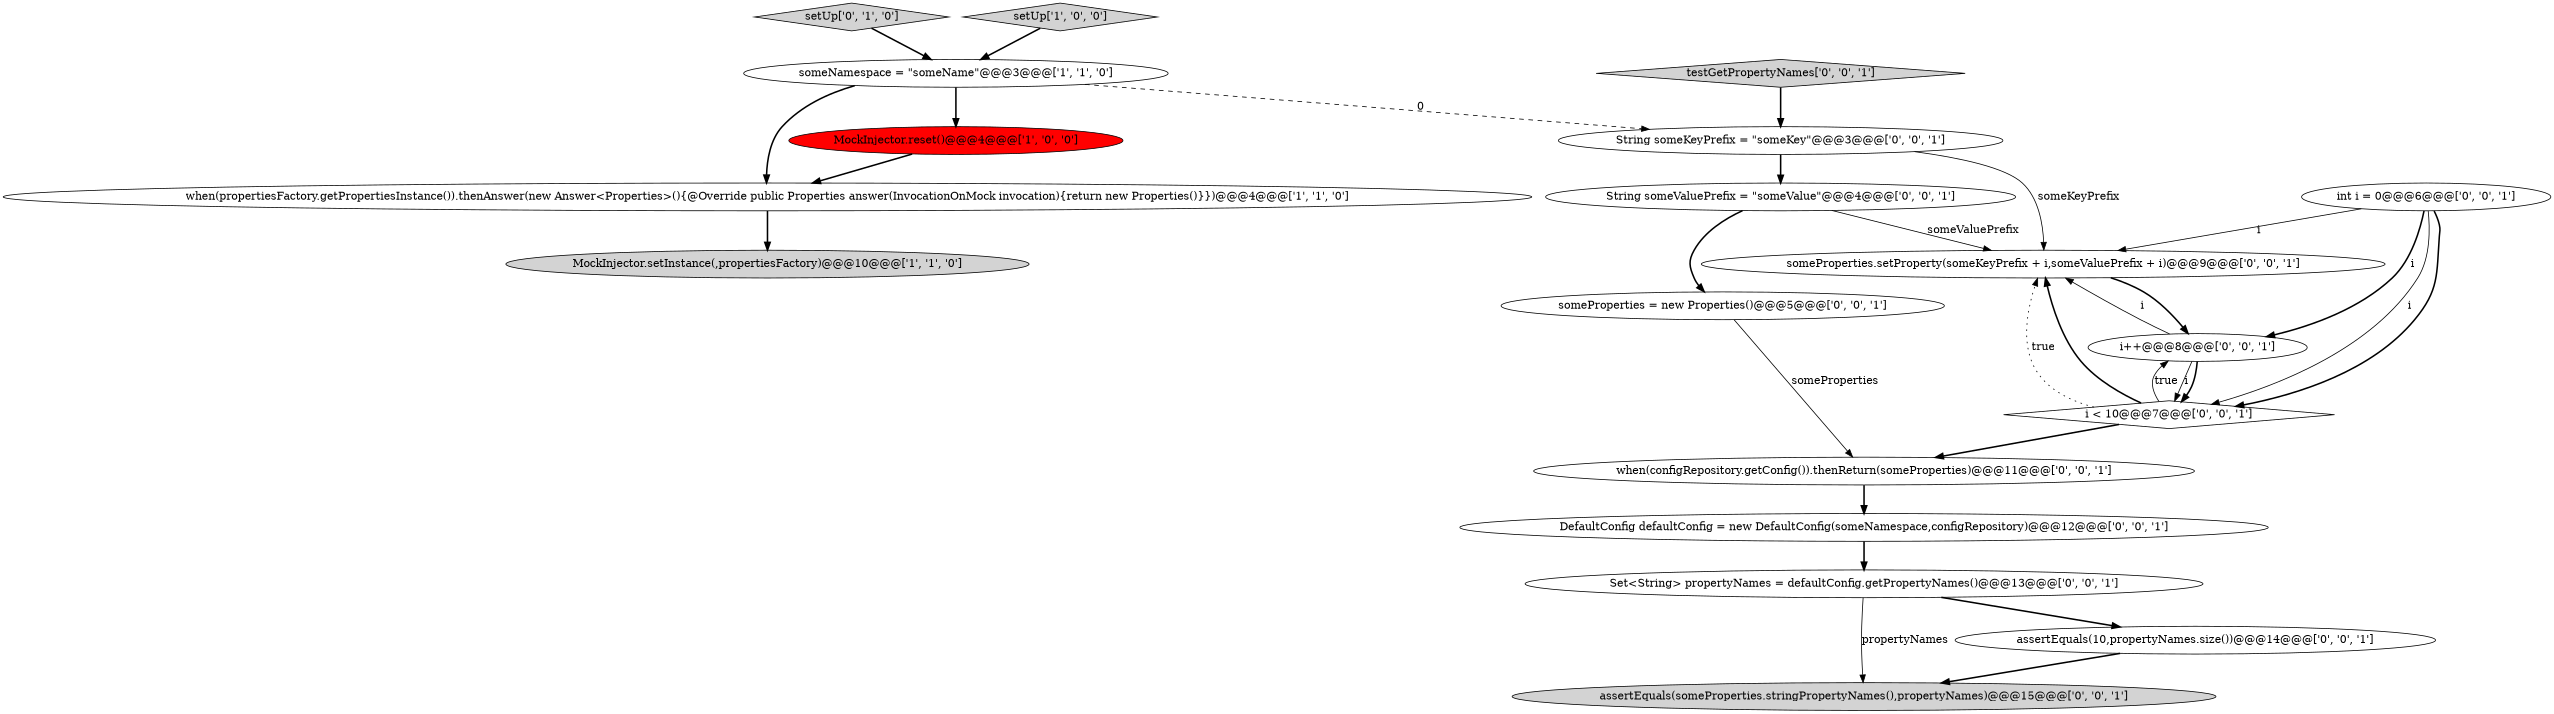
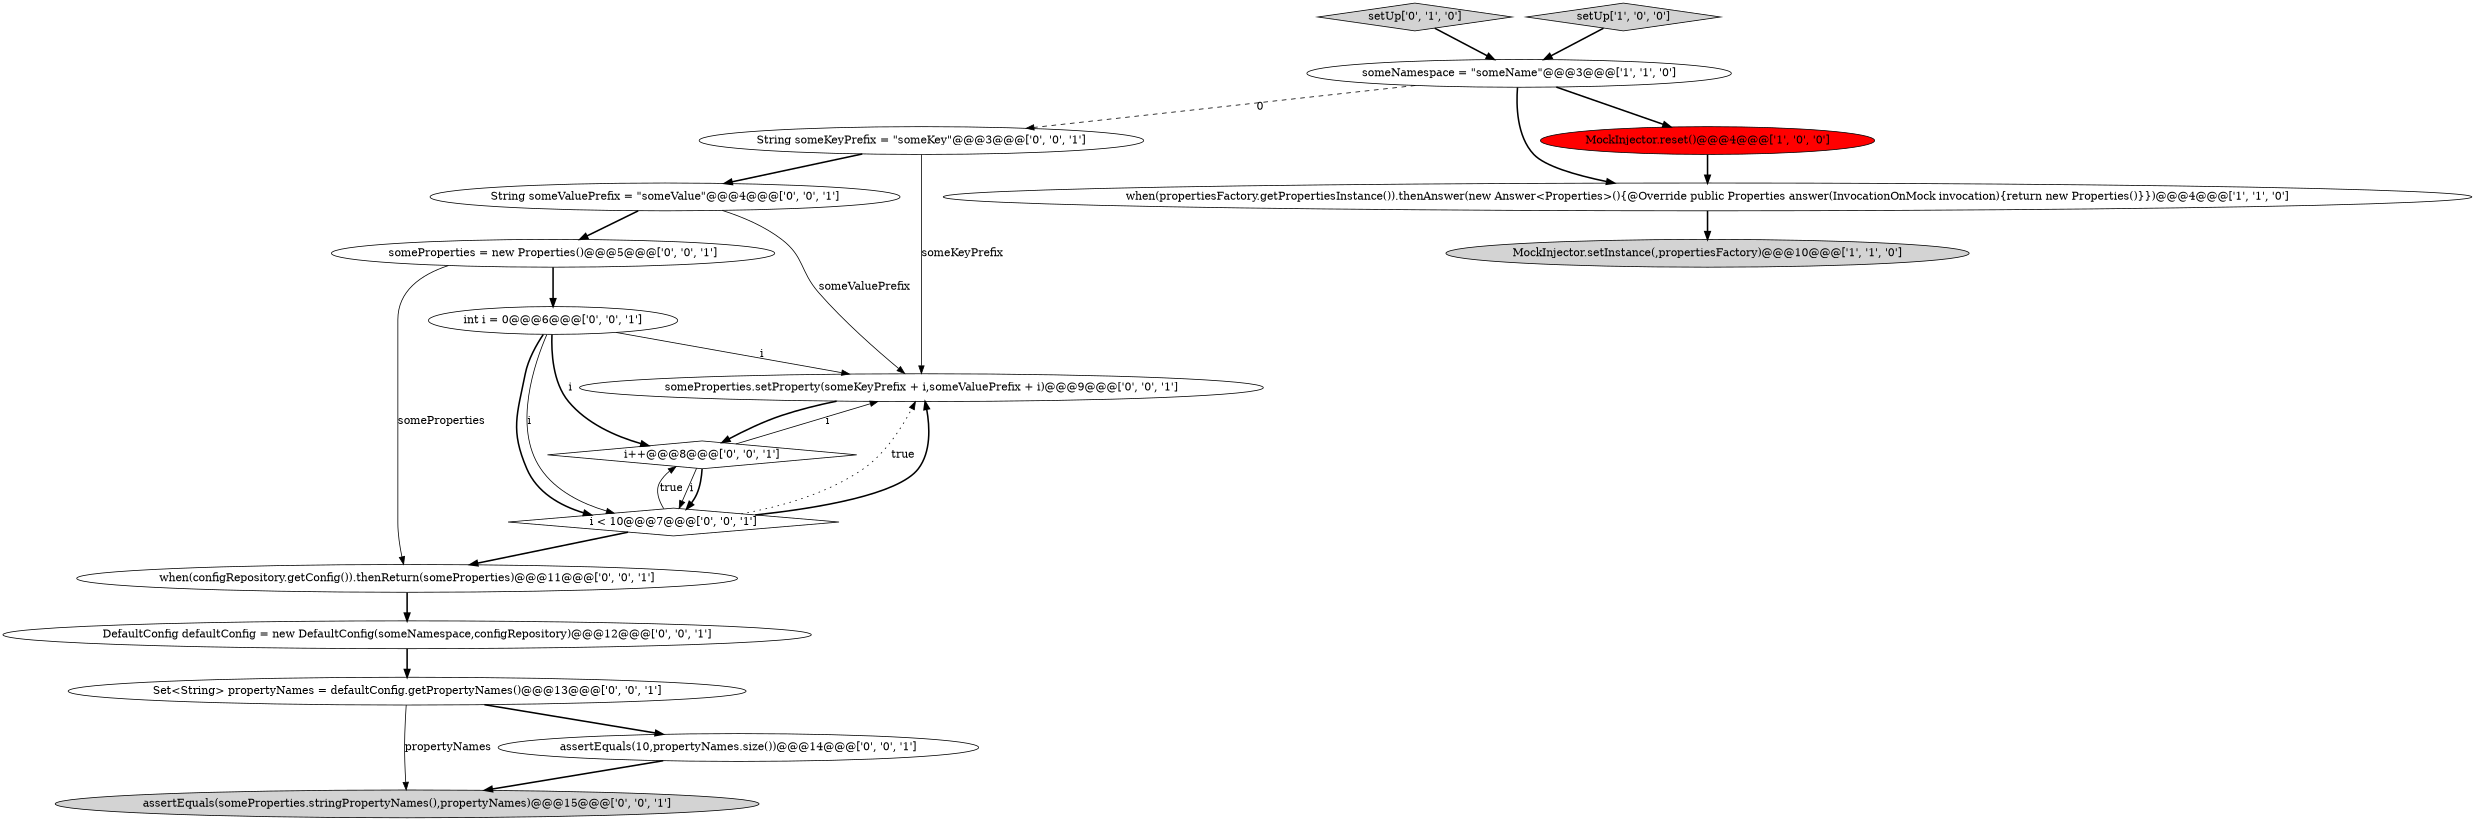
(1781, 73) -> none
none -> (553, 283)
(2198, 348) -> (702, 455)
